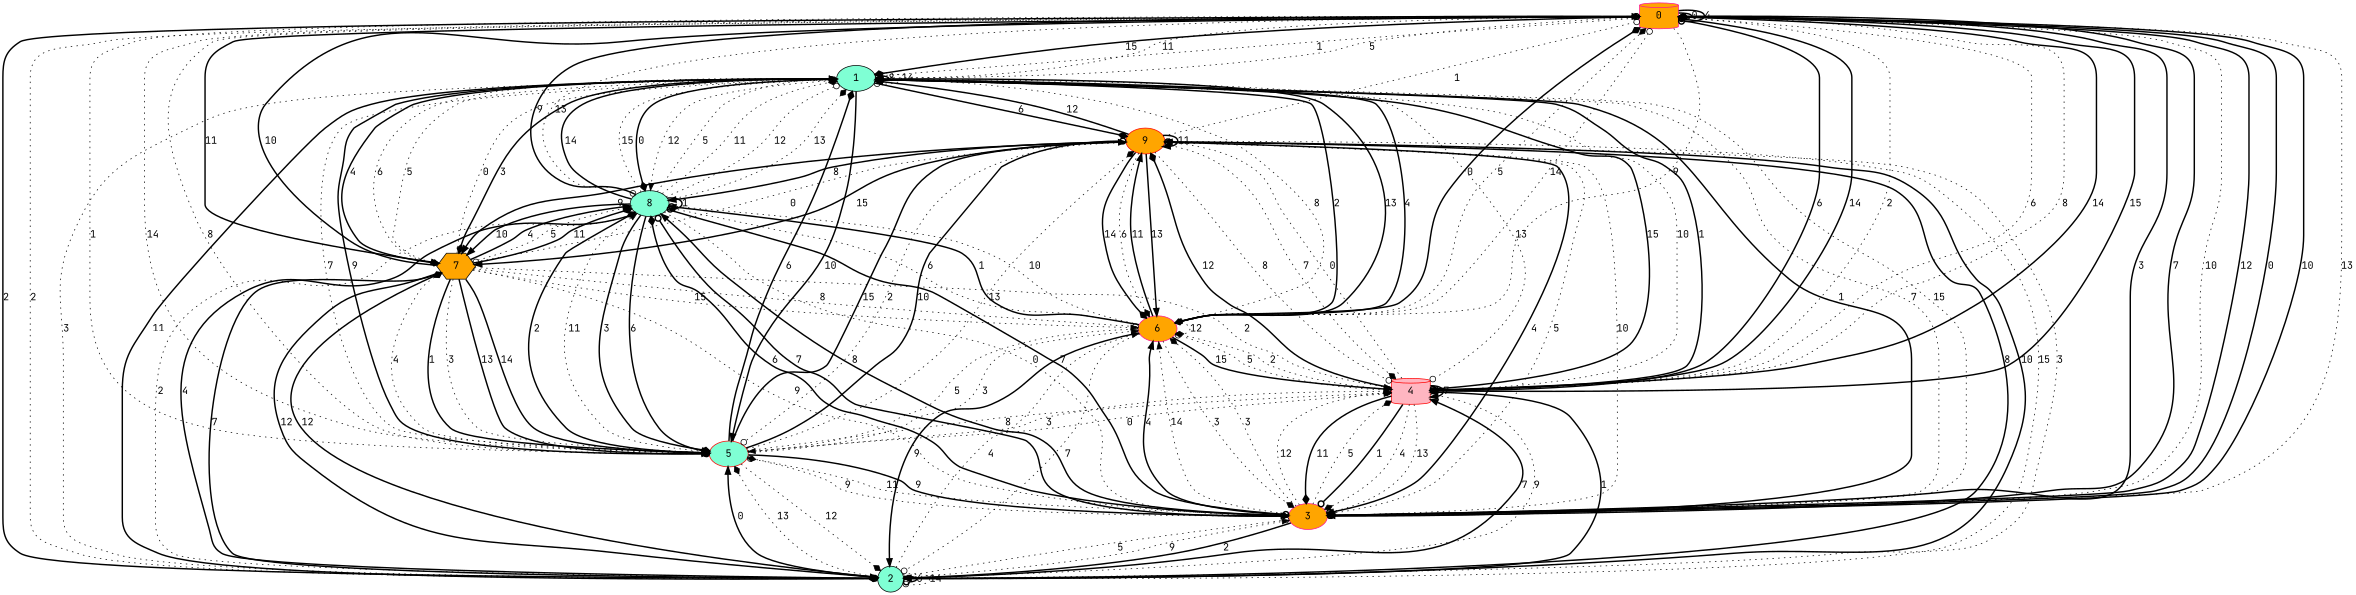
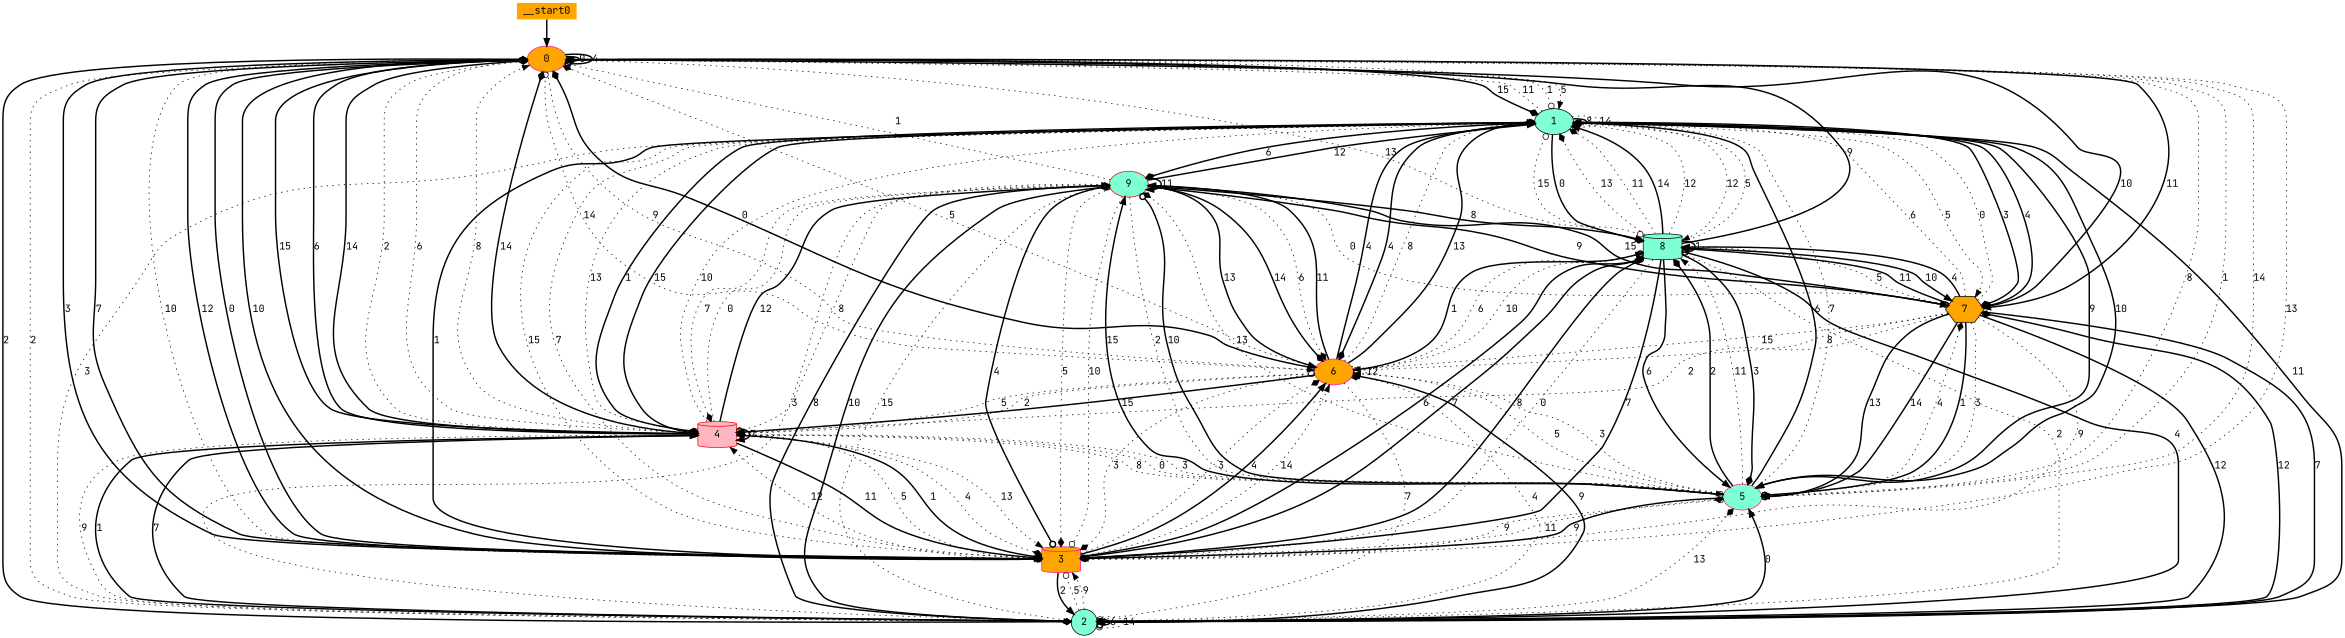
none -> (547, 11)
(1659, 16) -> (547, 59)
(1145, 141) -> (1129, 184)
(650, 204) -> (1663, 247)
(1337, 204) -> (1391, 247)
(729, 454) -> (1742, 497)
(807, 515) -> none
(1308, 517) -> (1061, 560)
